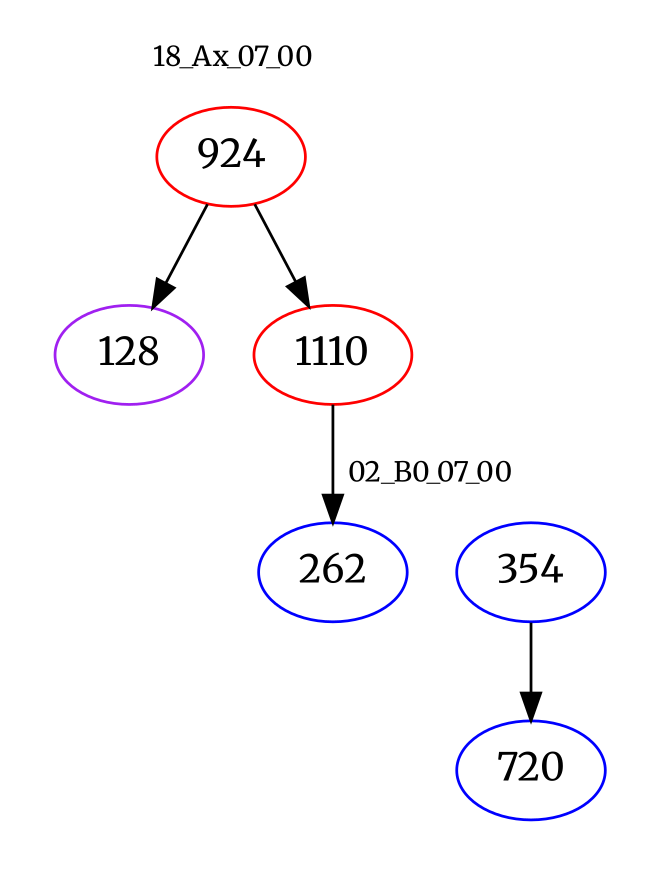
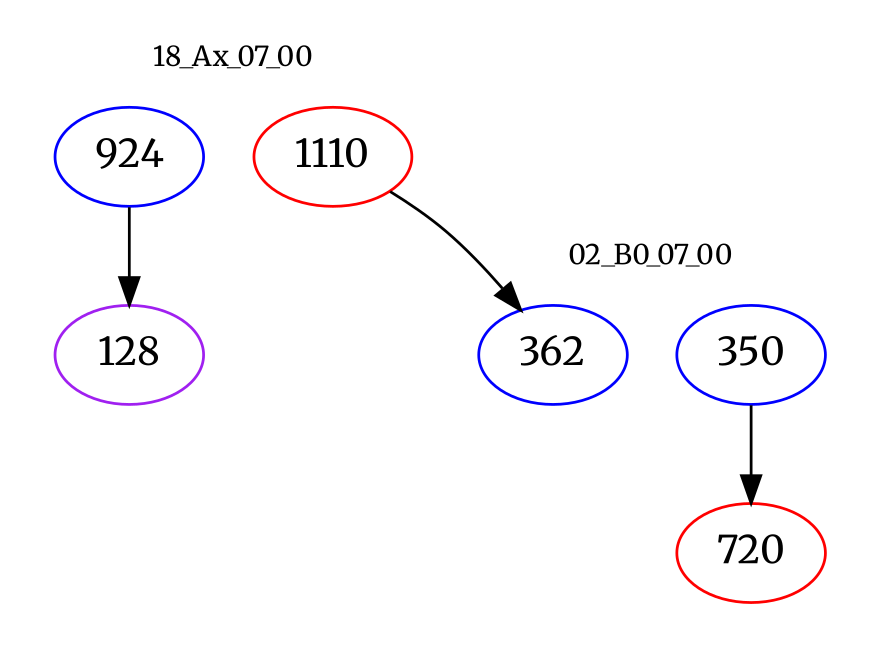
(231, 157) -> (129, 157)
(275, 243) -> none
(333, 572) -> (553, 355)
(531, 572) -> (751, 355)
(531, 770) -> (751, 553)
